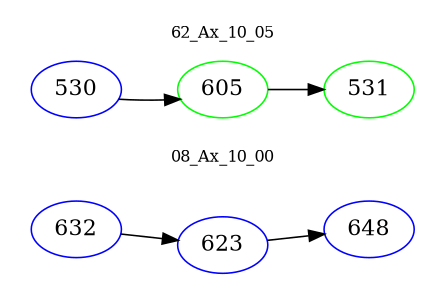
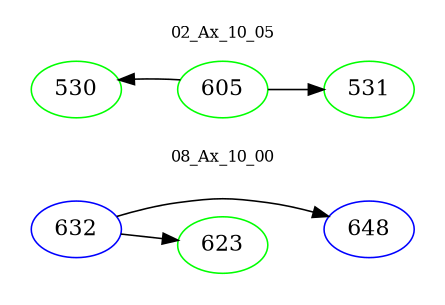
(223, 34) -> (223, 34)
(76, 90) -> (76, 90)
(141, 100) -> (158, 79)
(288, 238) -> (215, 199)
(223, 245) -> (223, 245)
